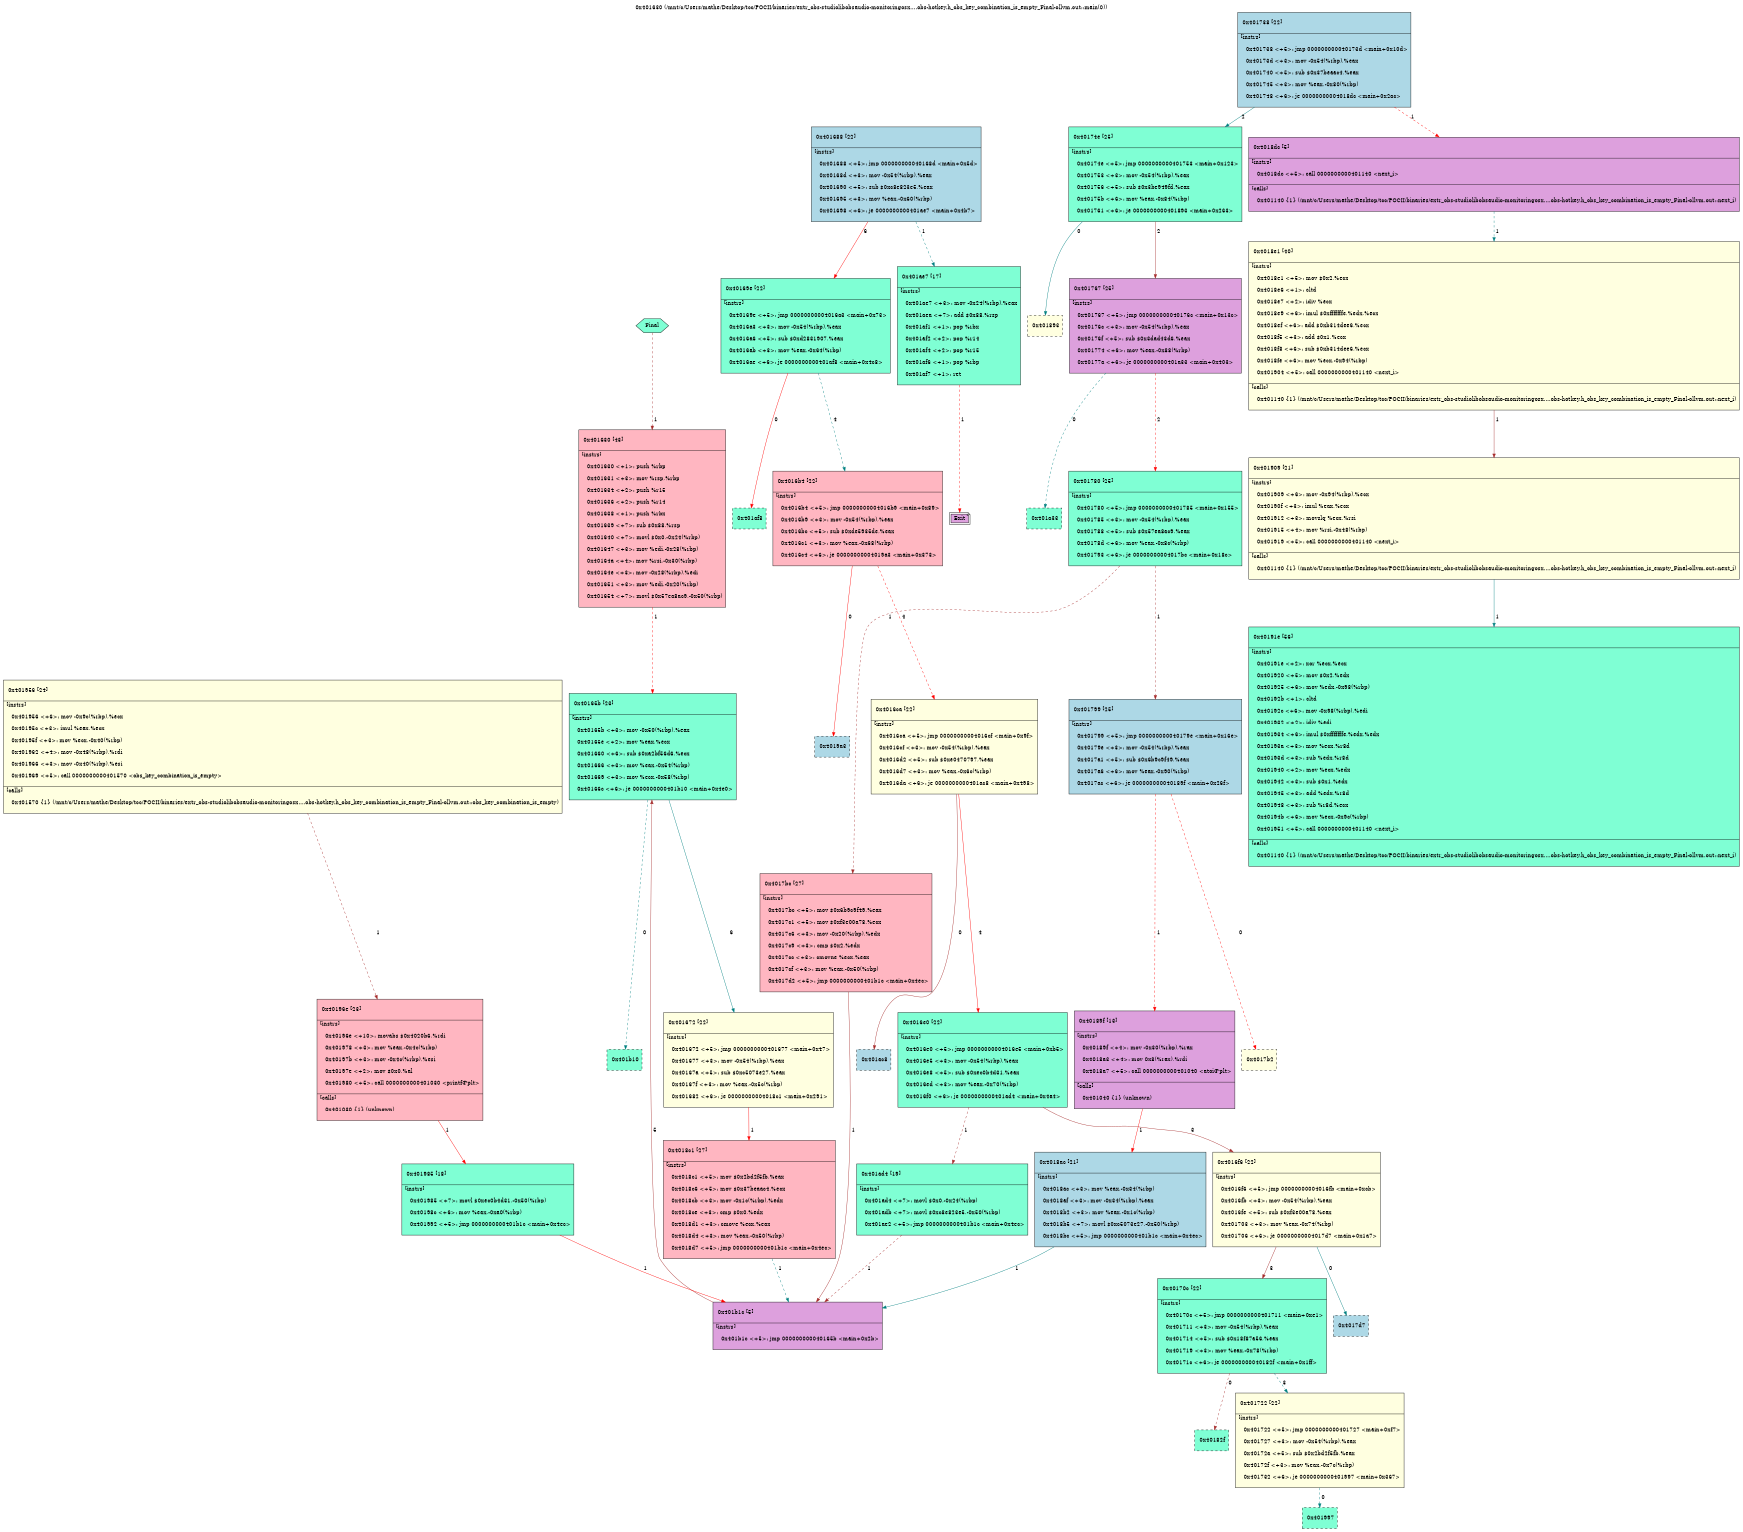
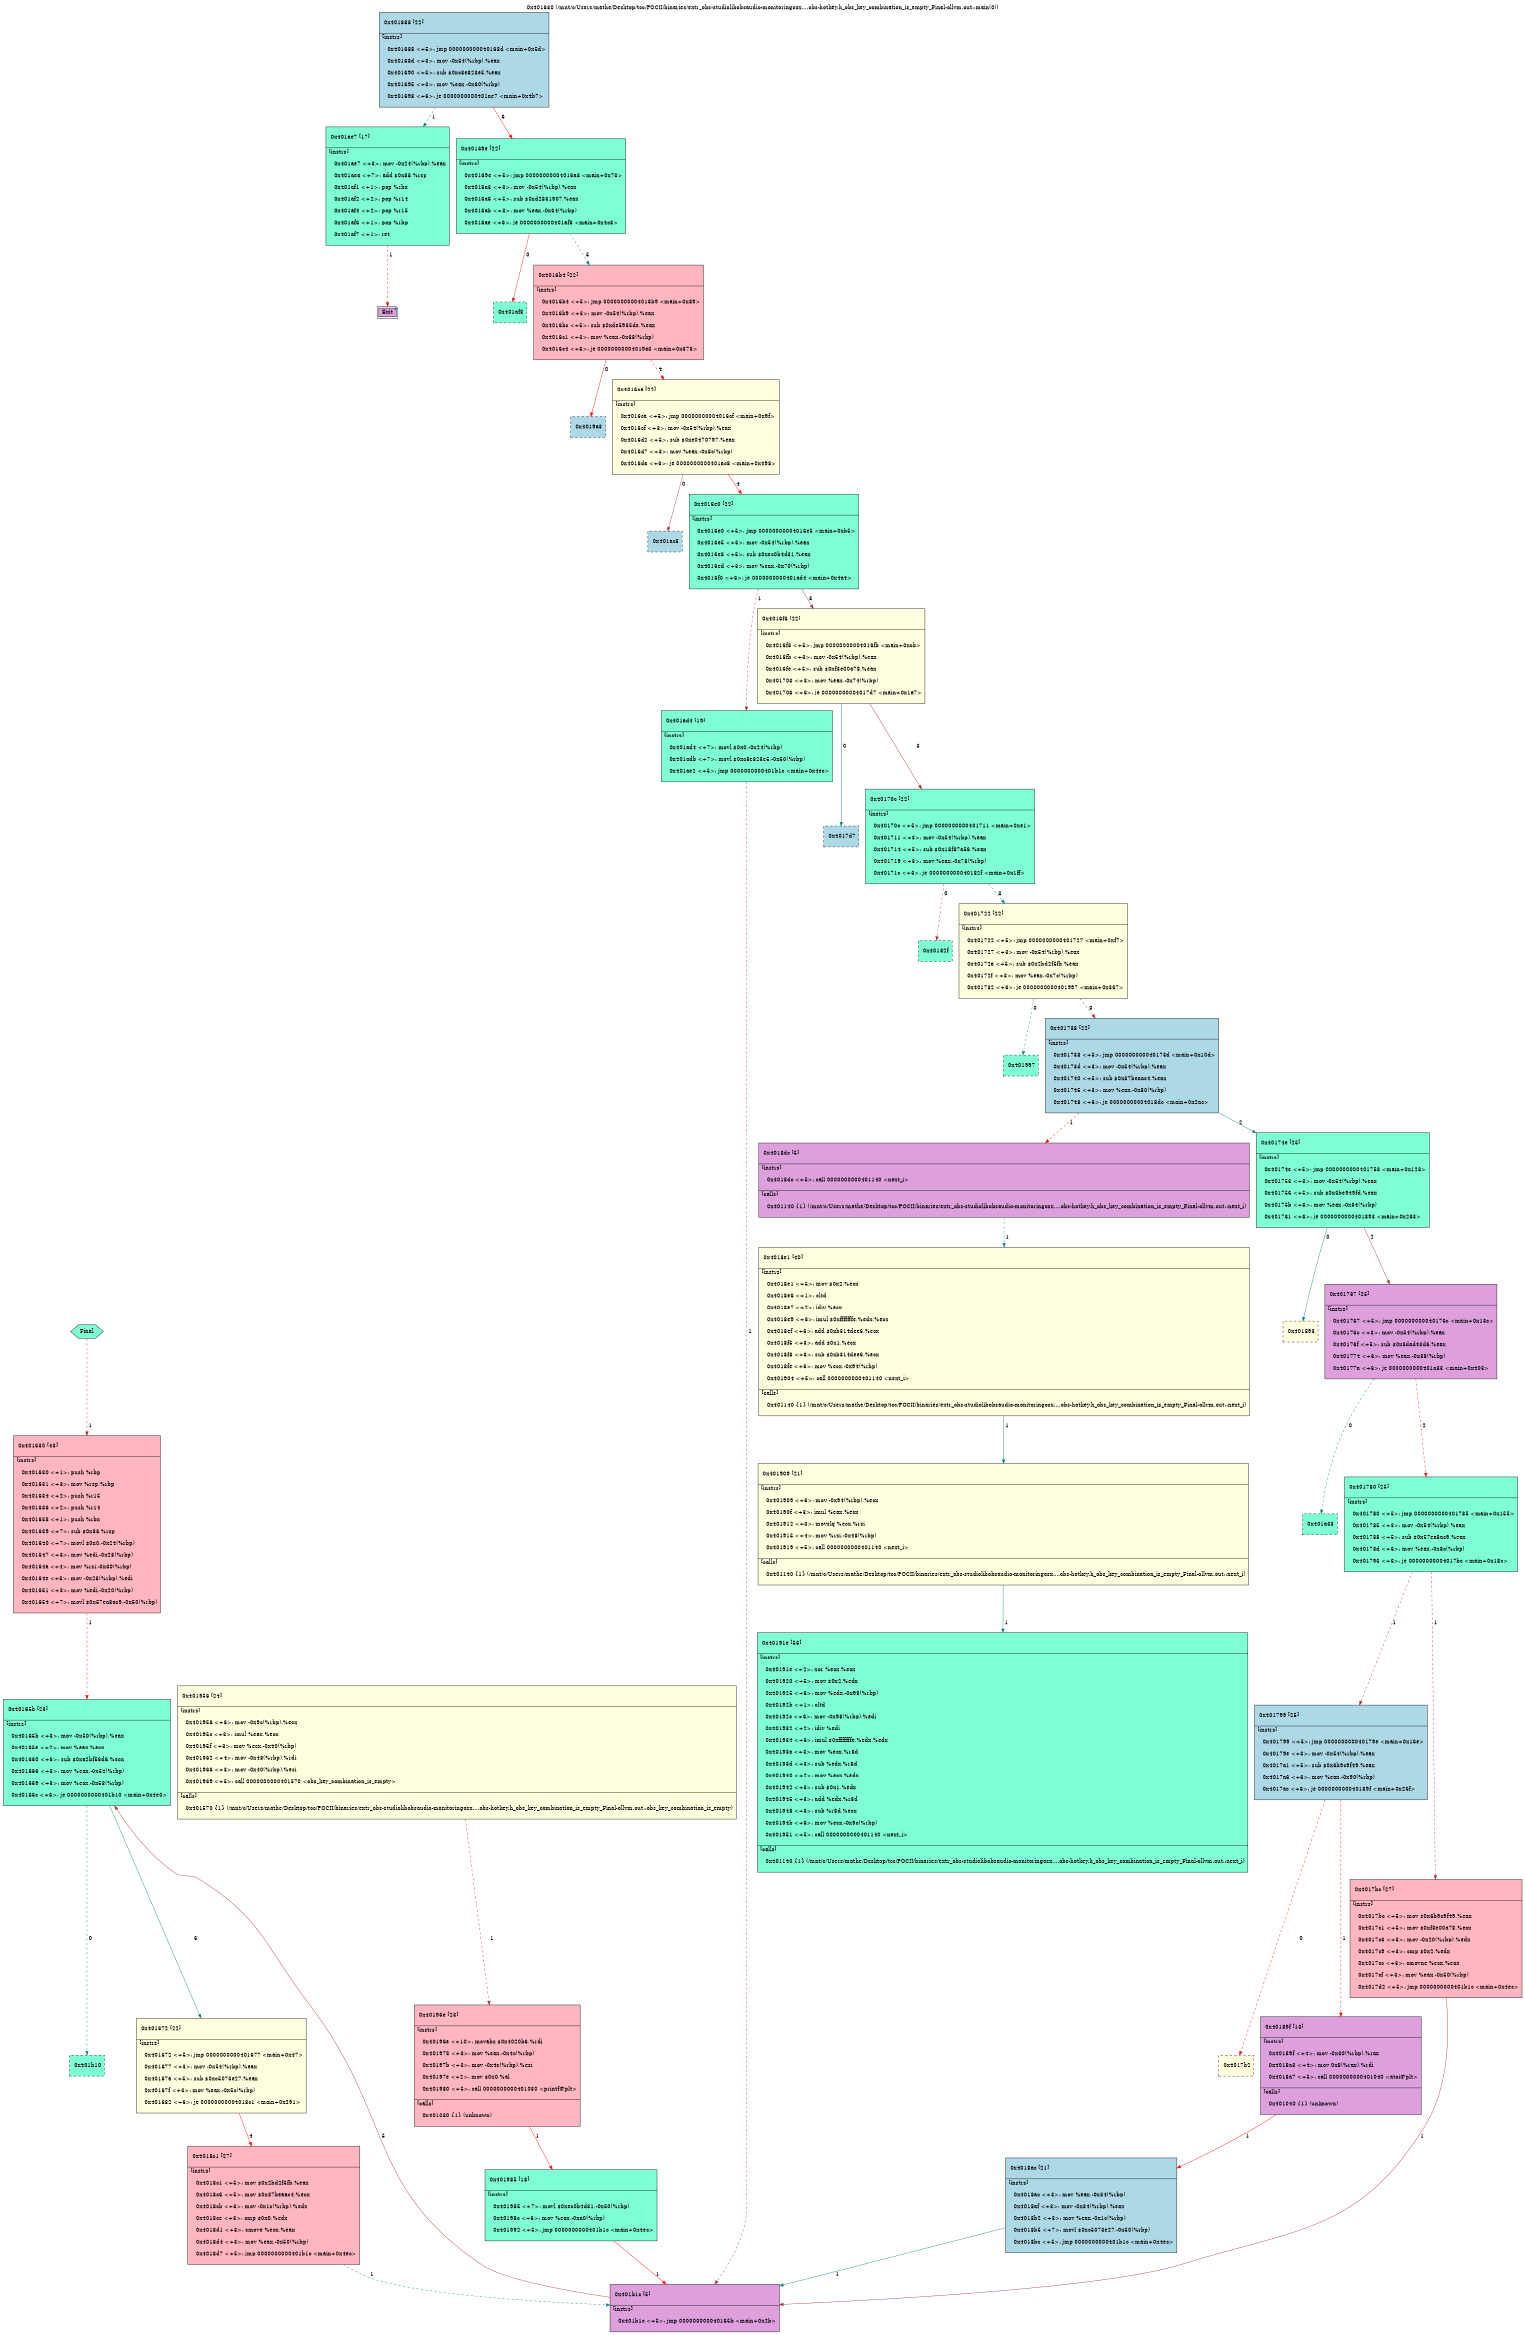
(835, 420) -> (587, 255)
(1494, 432) -> (1004, 1438)
none -> (1086, 1007)
(752, 1130) -> (250, 2136)
